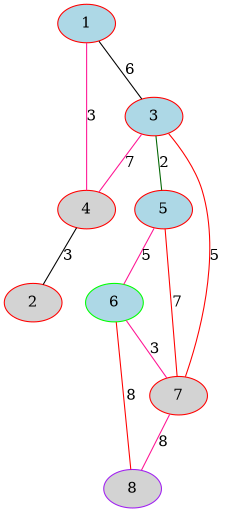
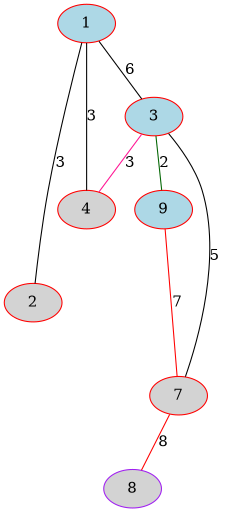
(87, 117) -> (87, 117)
(130, 163) -> (130, 163)
(164, 210) -> (164, 210)
(209, 251) -> (209, 251)
(60, 256) -> (54, 162)
(114, 303) -> none
(156, 442) -> (156, 442)
